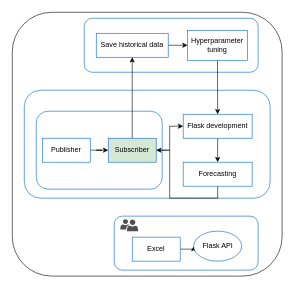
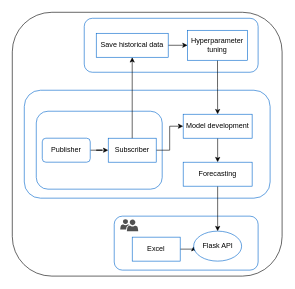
(218, 126) -> (218, 126)
(66, 150) -> (66, 150)
(132, 150) -> (132, 150)
(172, 198) -> (218, 212)
